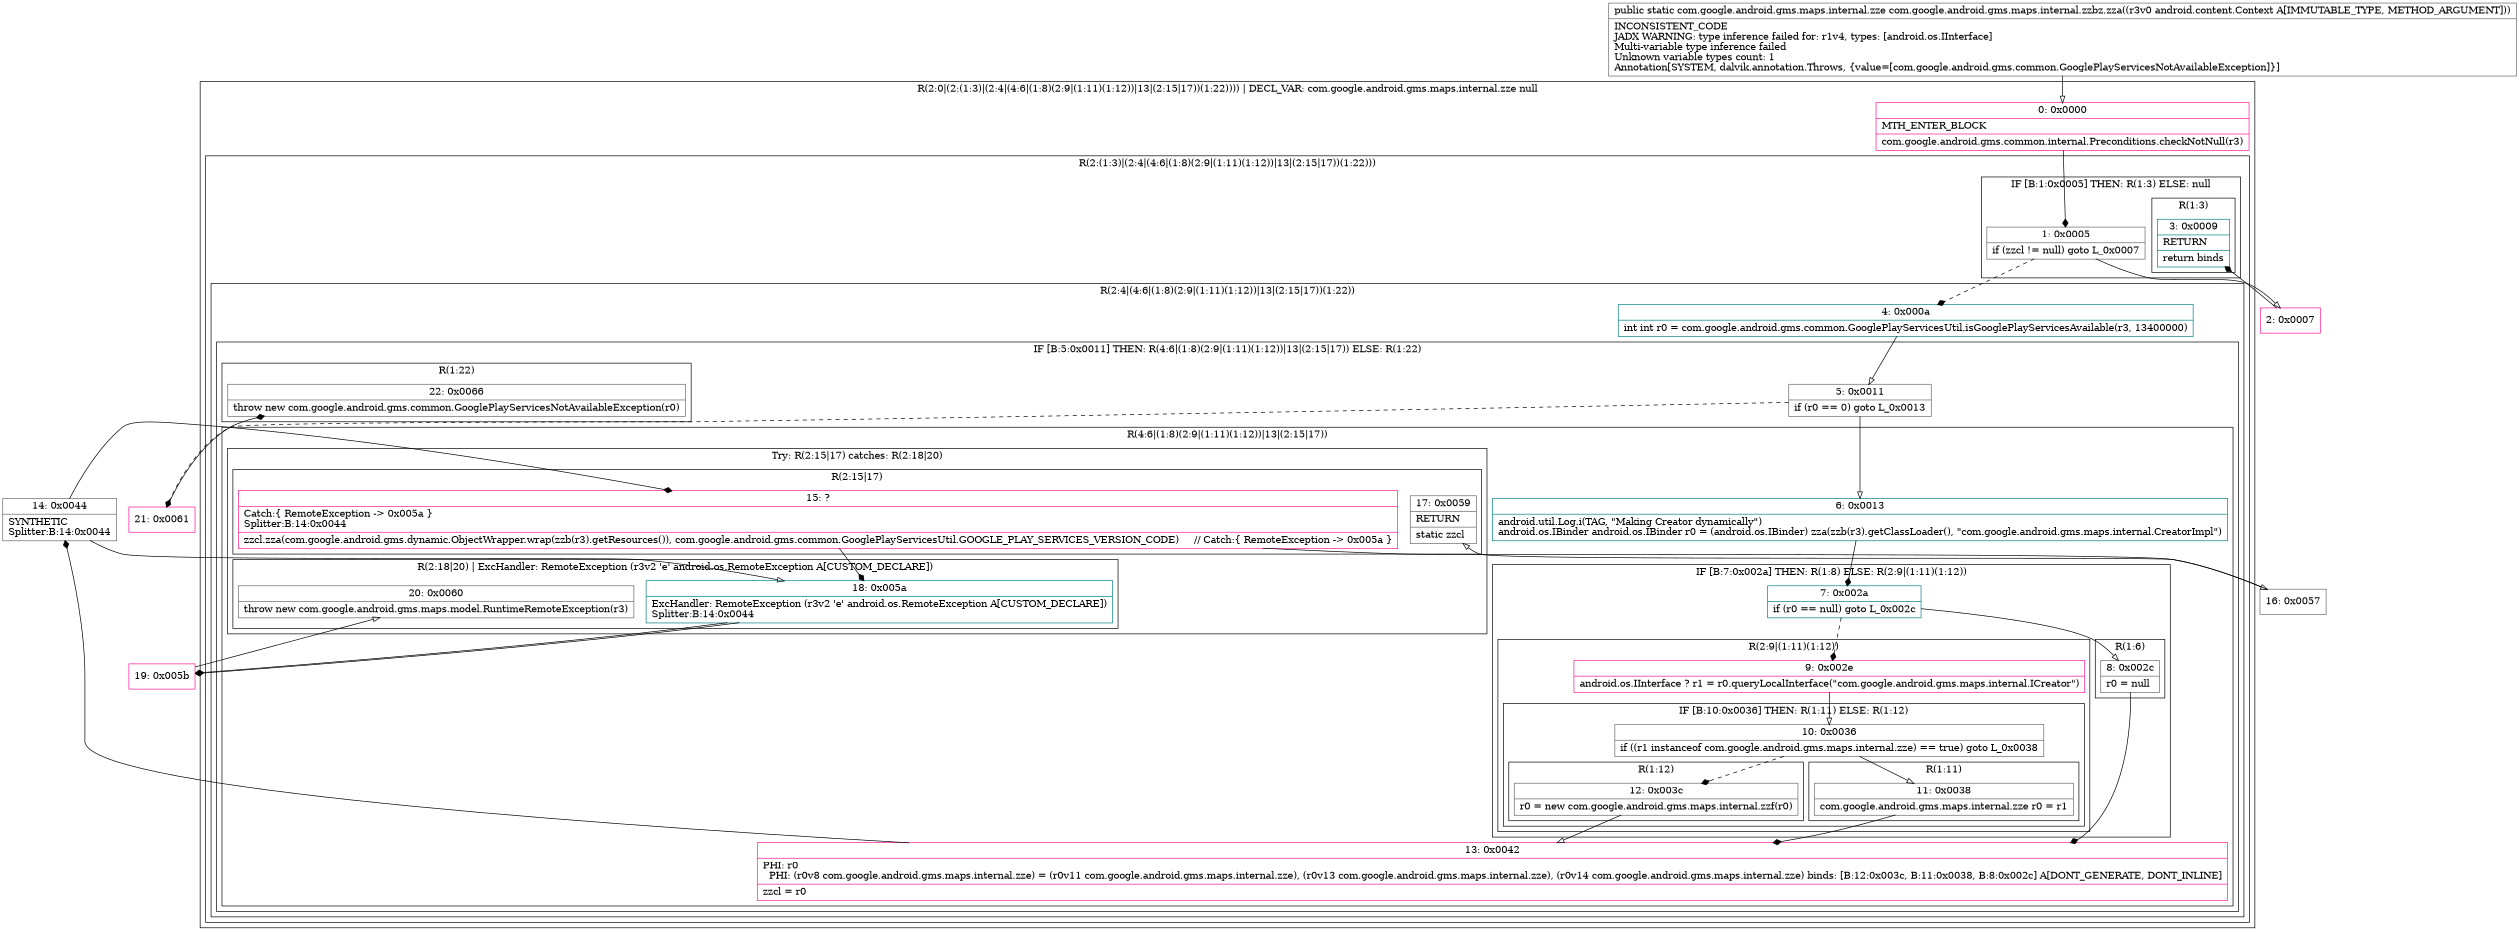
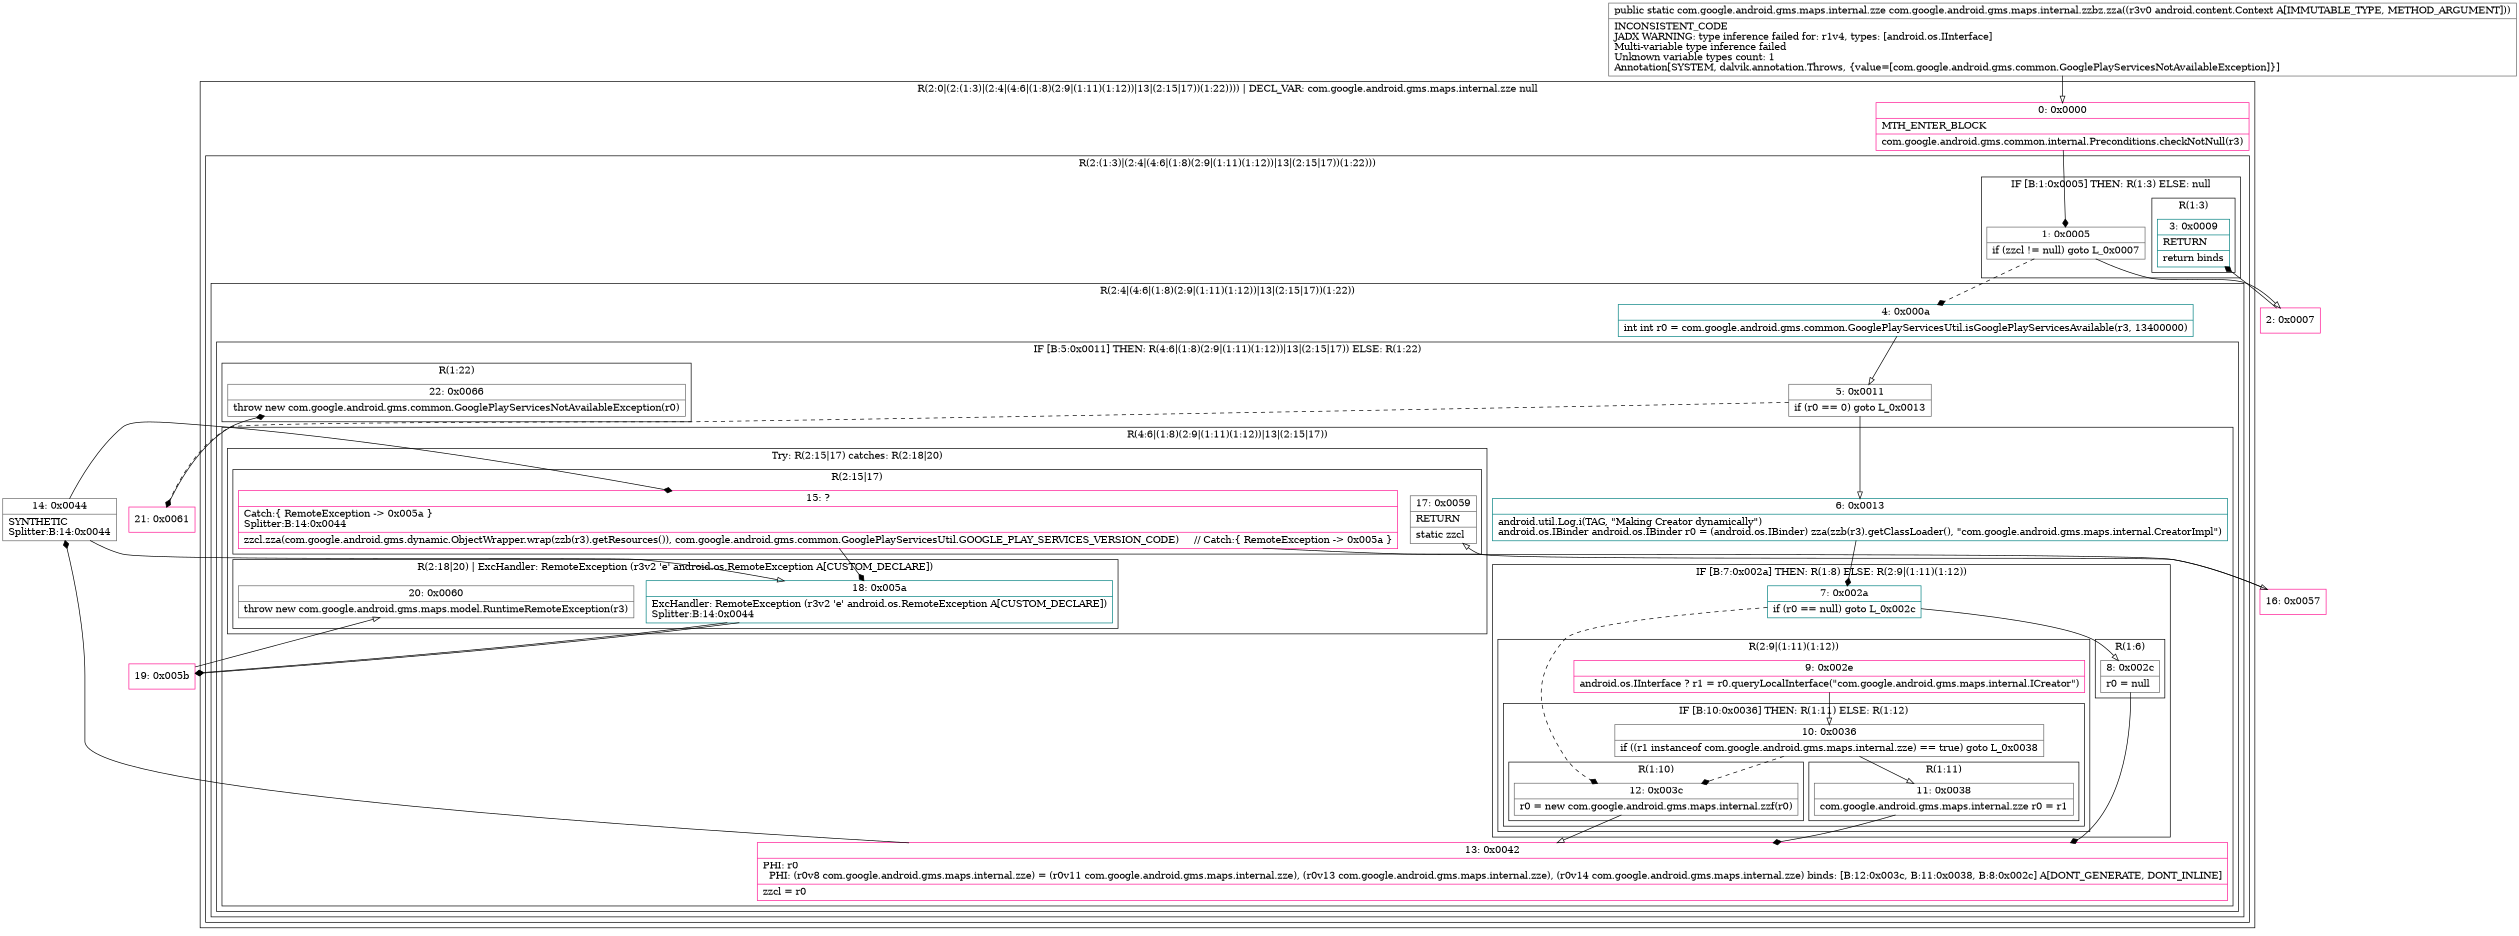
(2293, 602) -> (2293, 602)
(1838, 635) -> (1584, 631)
(1656, 770) -> (1656, 770)
